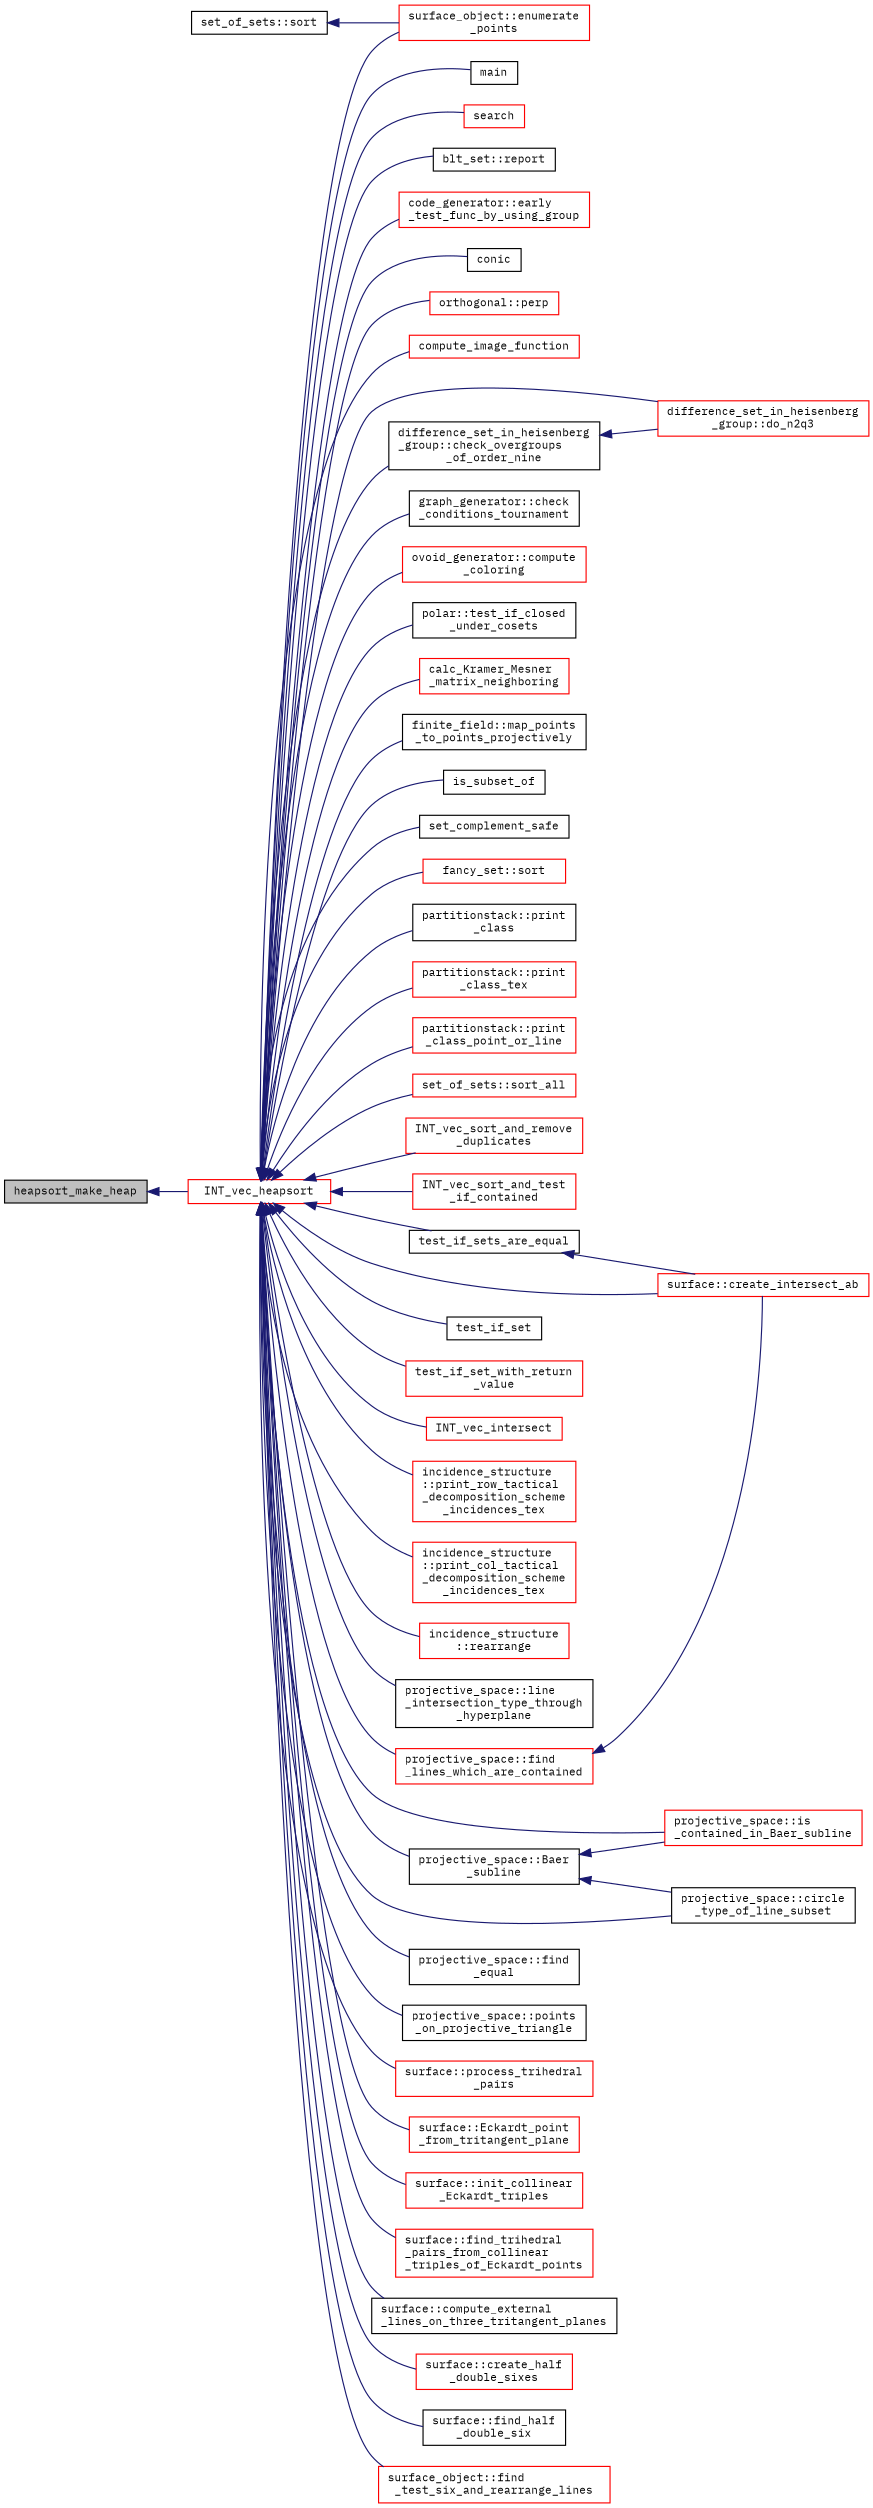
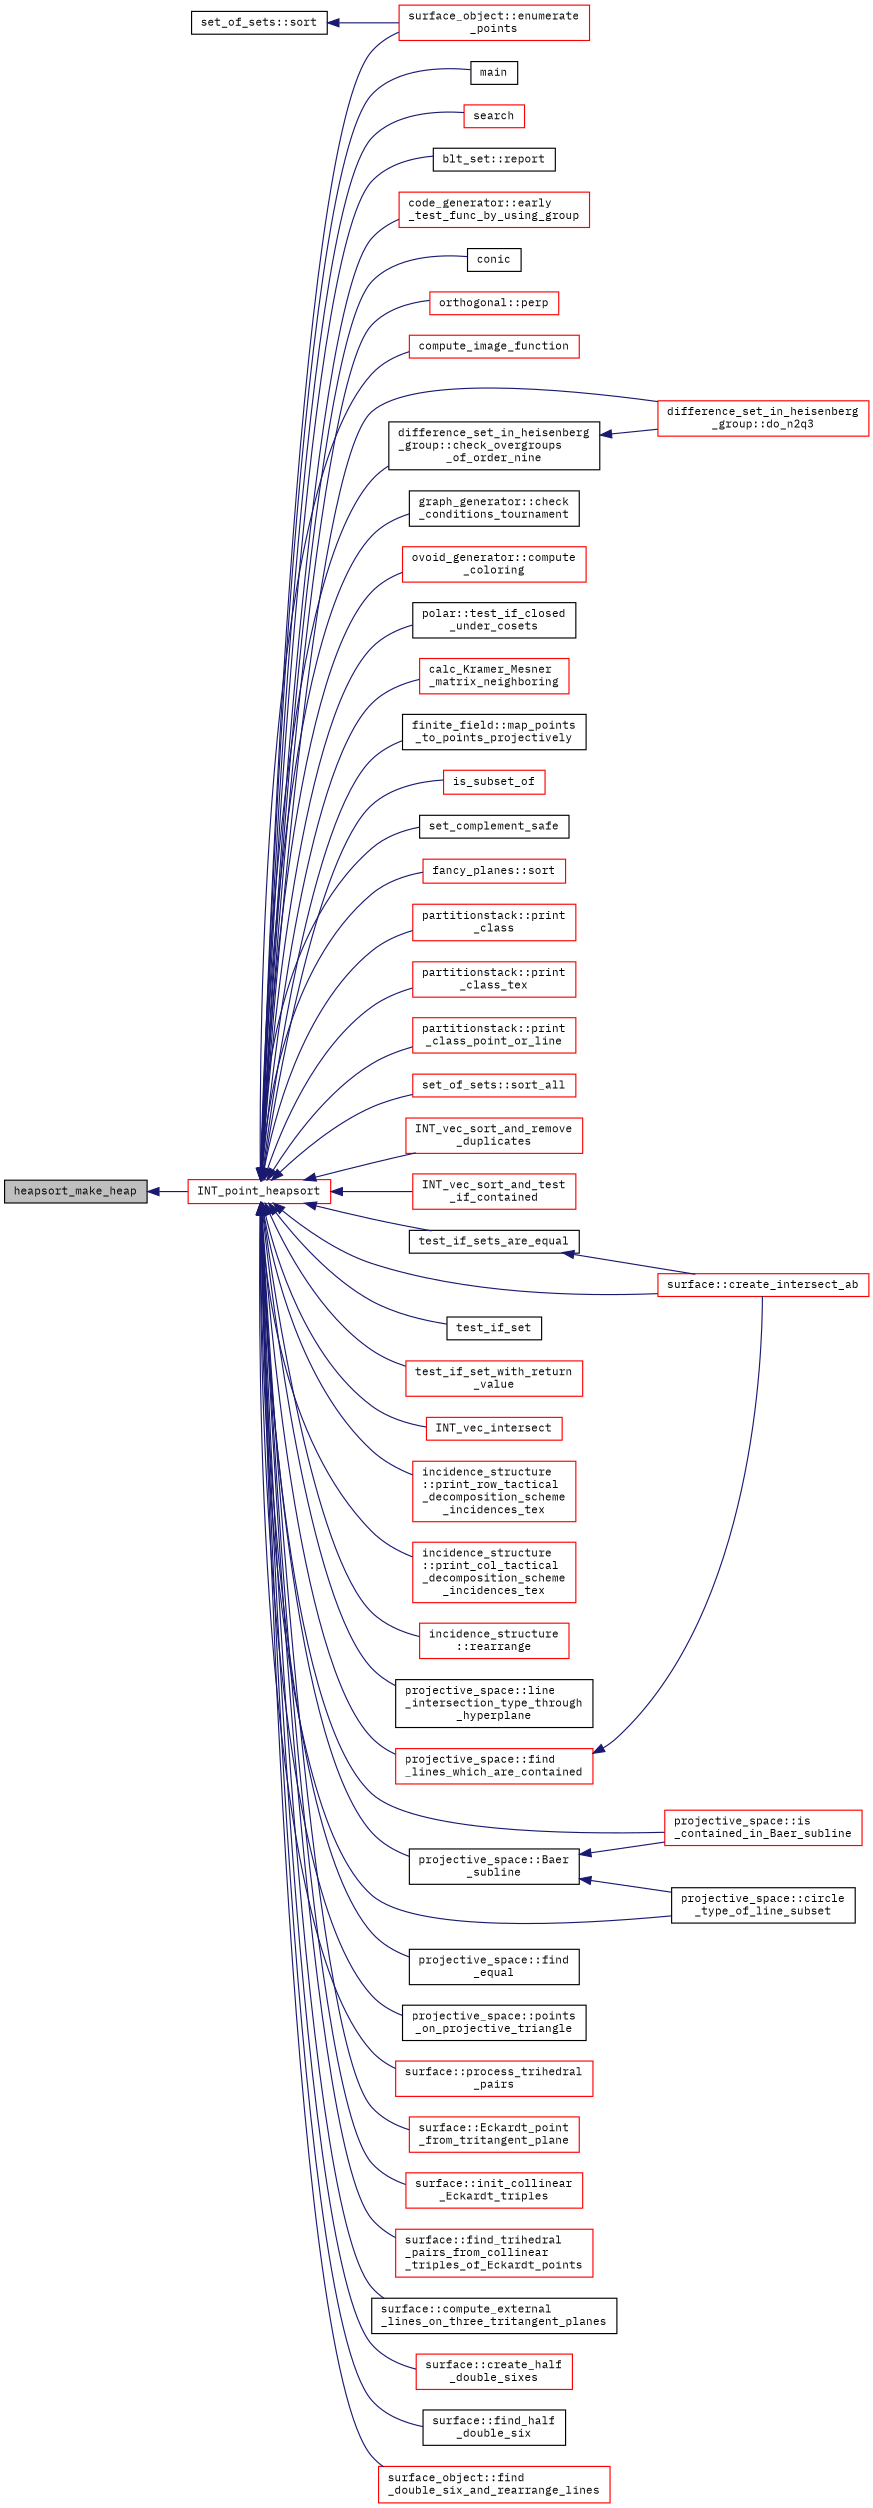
(494, 782) -> (494, 782)
(494, 871) -> (494, 871)
(494, 922) -> (494, 922)
(259, 1192) -> (259, 1192)
(494, 2485) -> (494, 2485)
